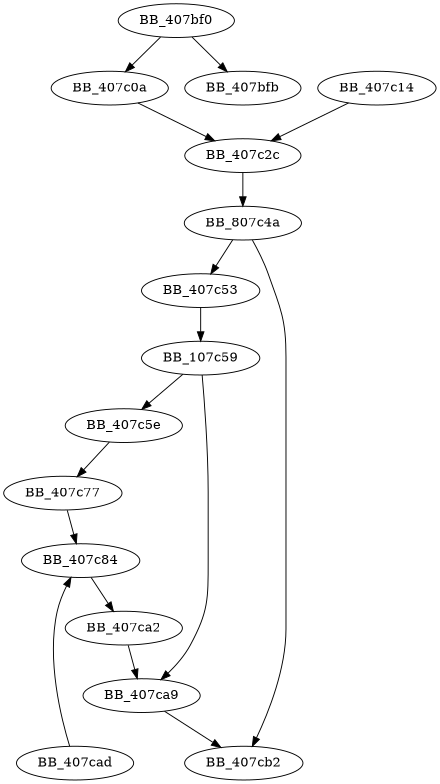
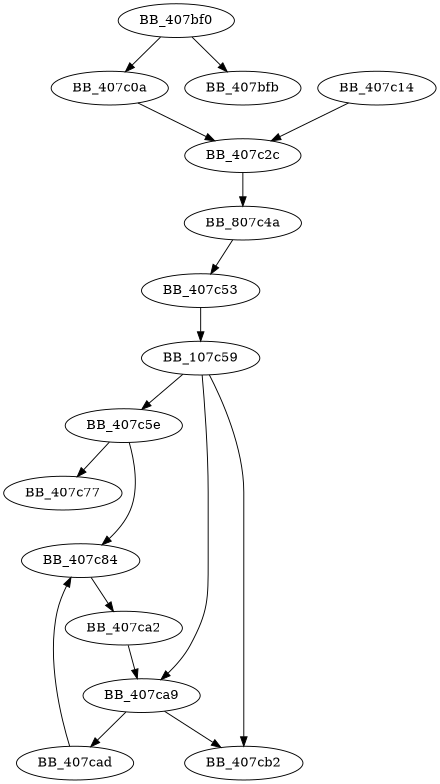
(286, 488) -> (244, 553)
(71, 522) -> (134, 494)
none -> (112, 726)
